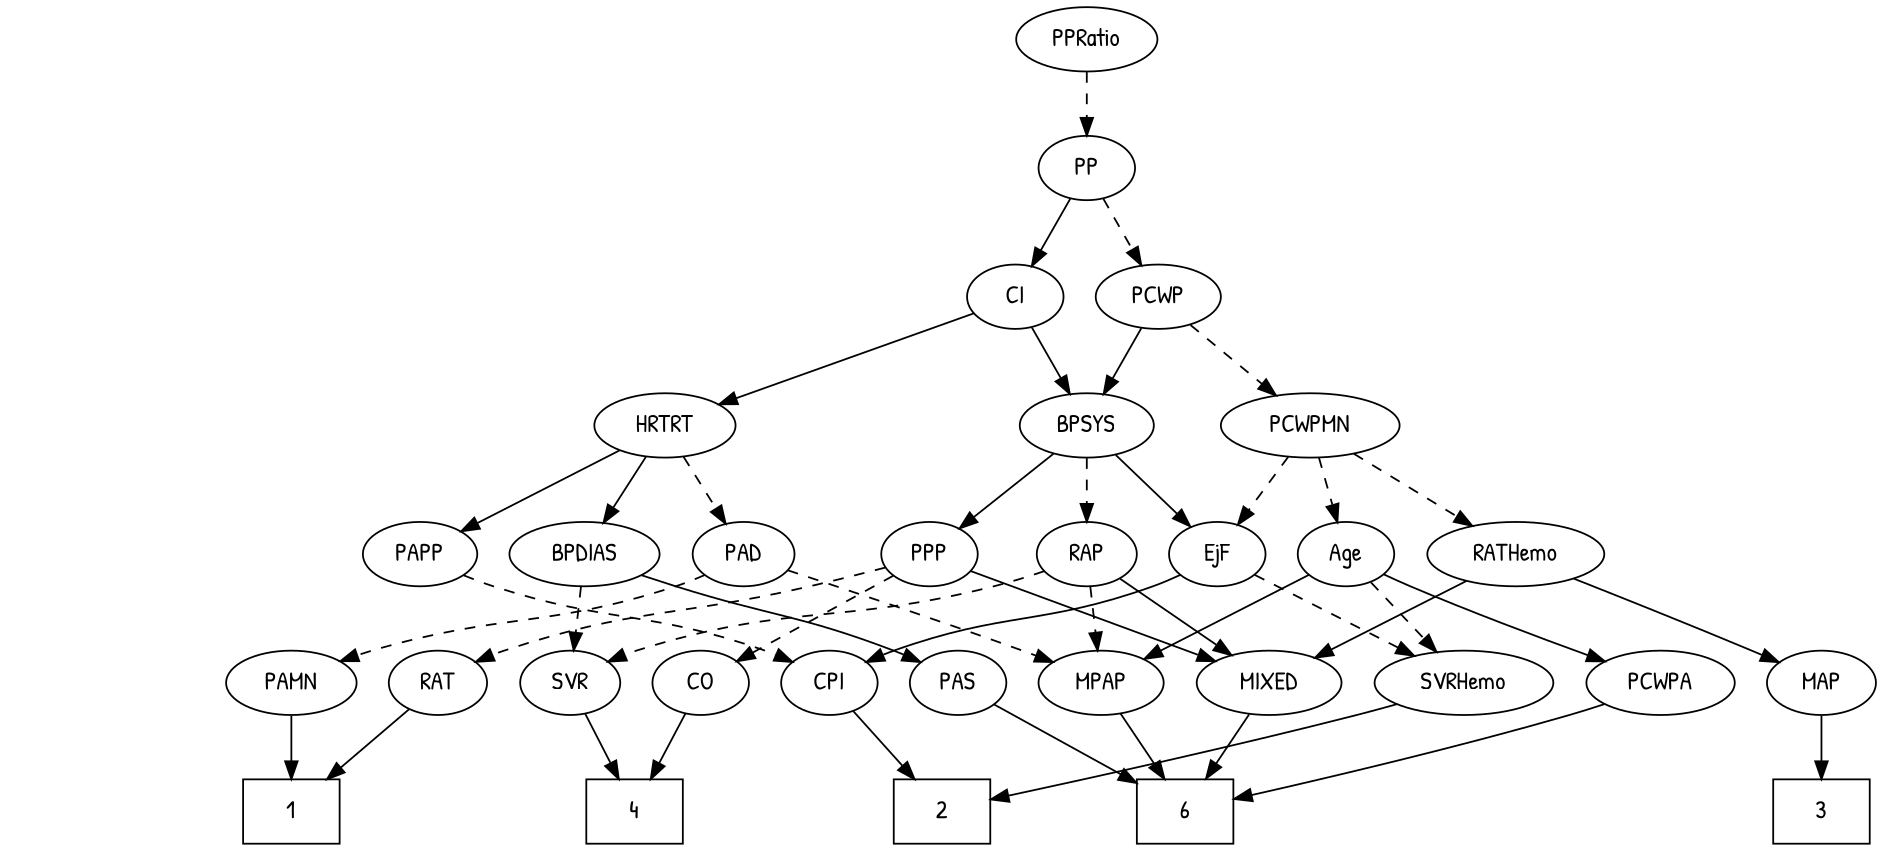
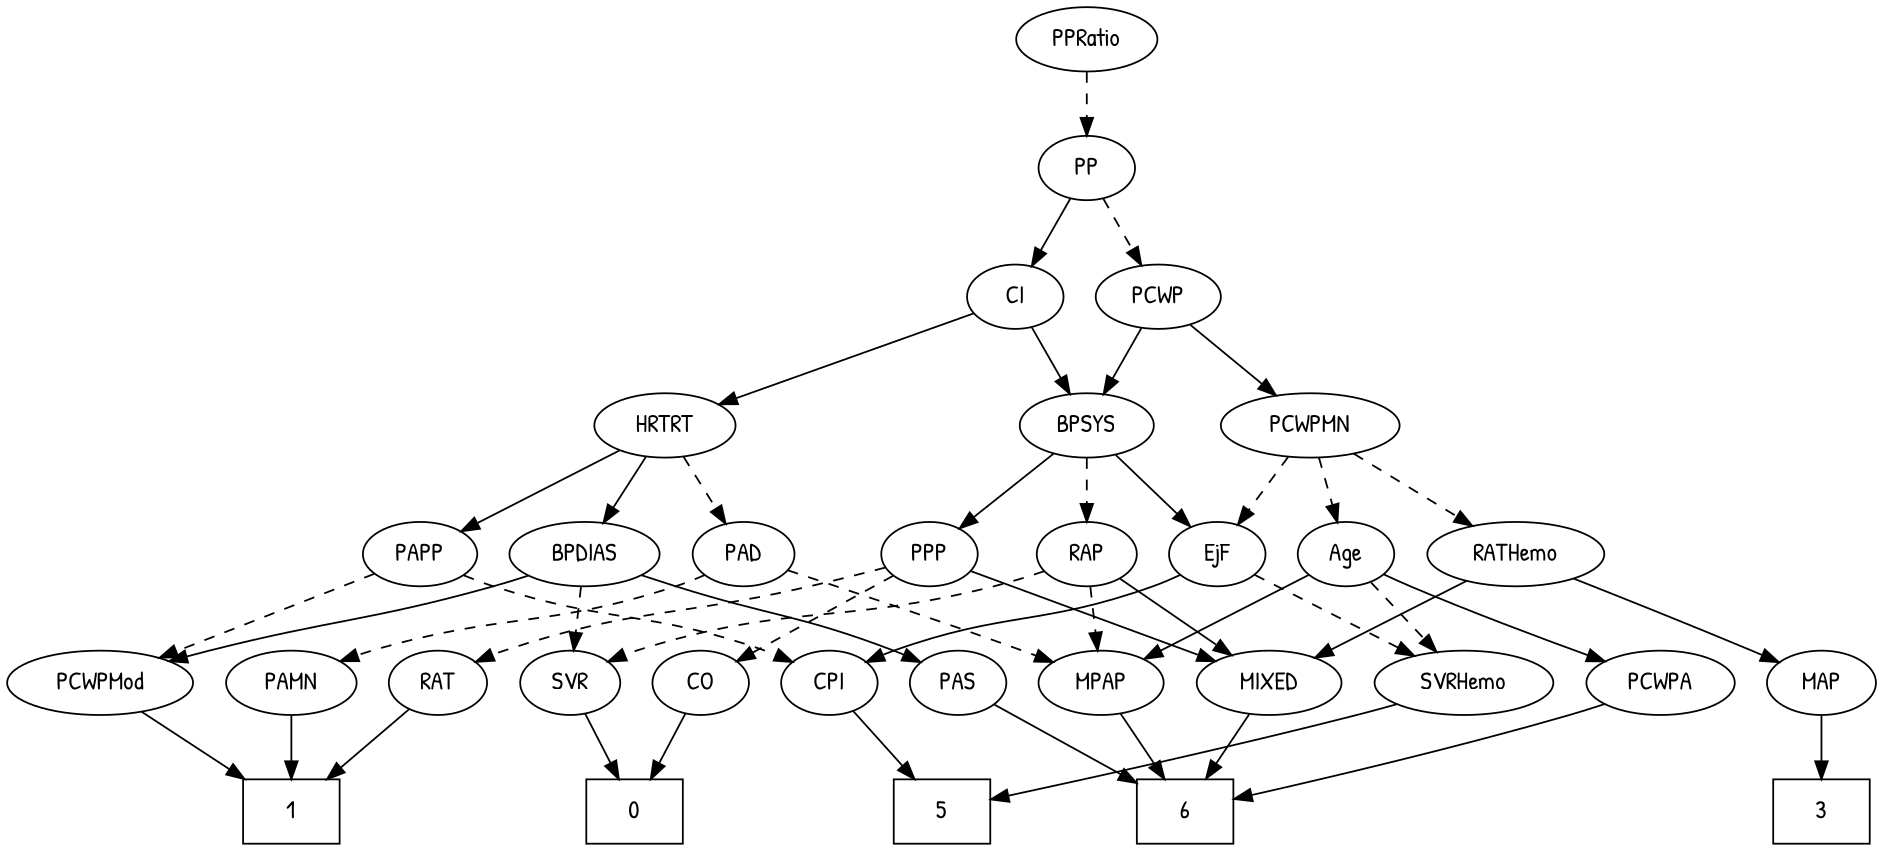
(1226, 354) -> (1226, 354)
none -> (100, 683)
(635, 812) -> (635, 812)
(942, 812) -> (942, 812)
